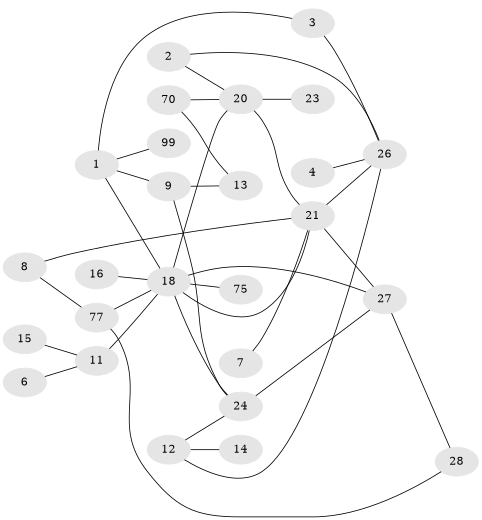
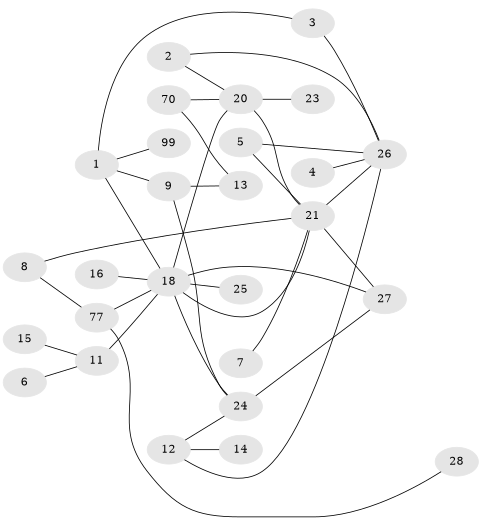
none -> (241, 142)
(241, 290) -> (241, 290)
(421, 380) -> none
